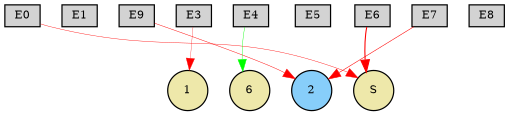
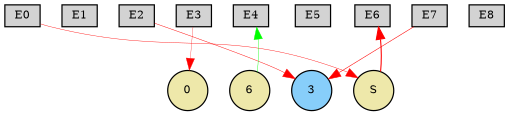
(137, 16) -> (137, 16)
(243, 39) -> (258, 56)
(365, 43) -> (381, 55)
(188, 91) -> (188, 91)
(312, 91) -> (312, 91)
